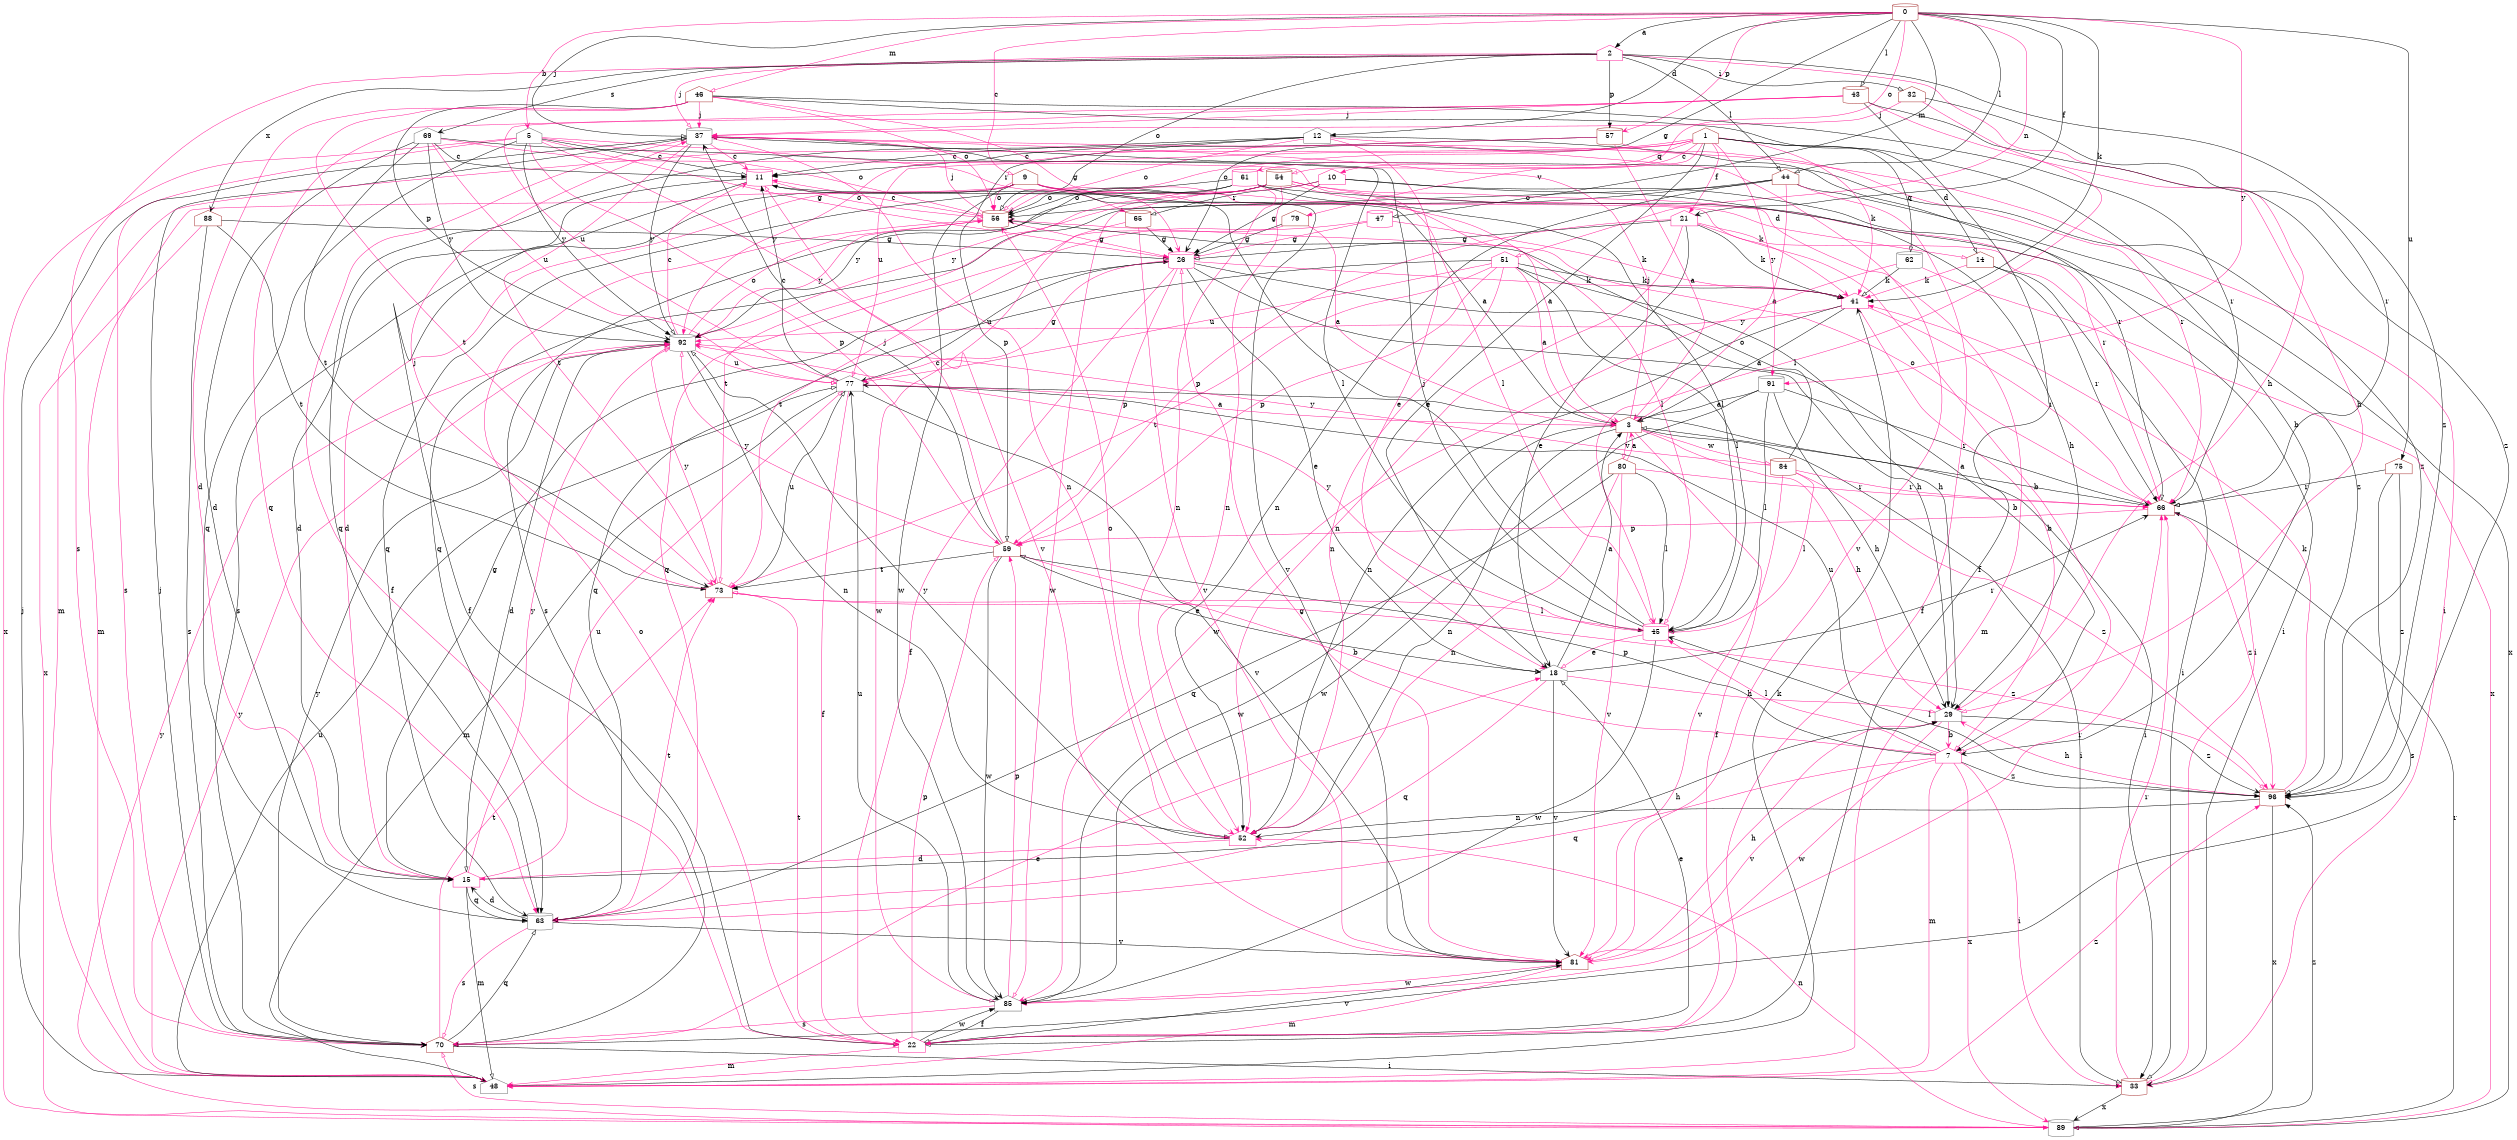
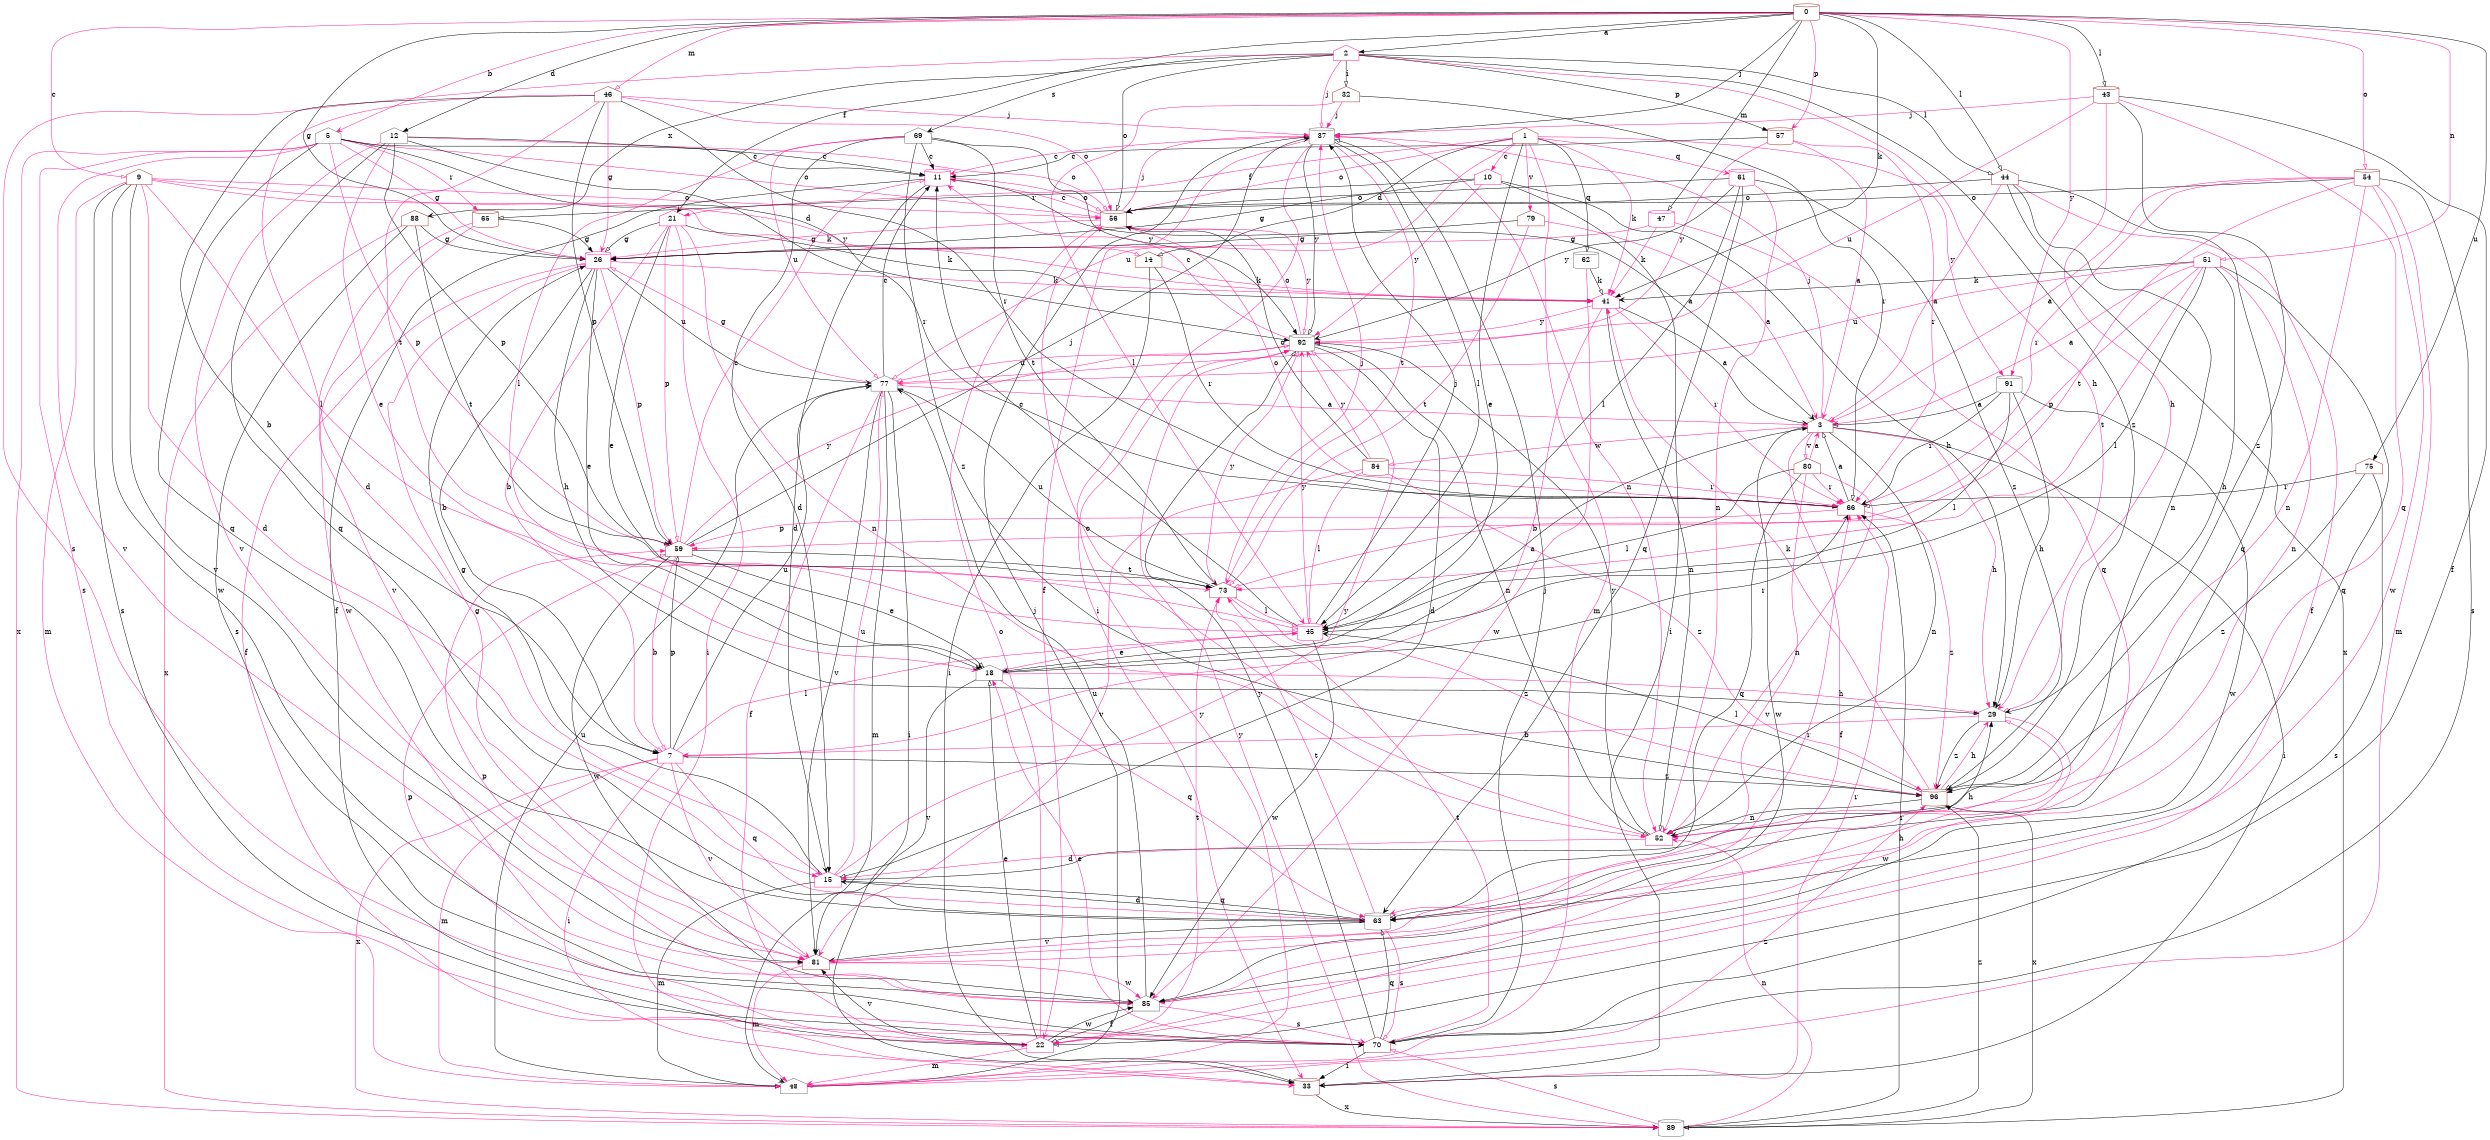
(394, 172) -> (589, 314)
(2490, 709) -> none
(1536, 1049) -> none
